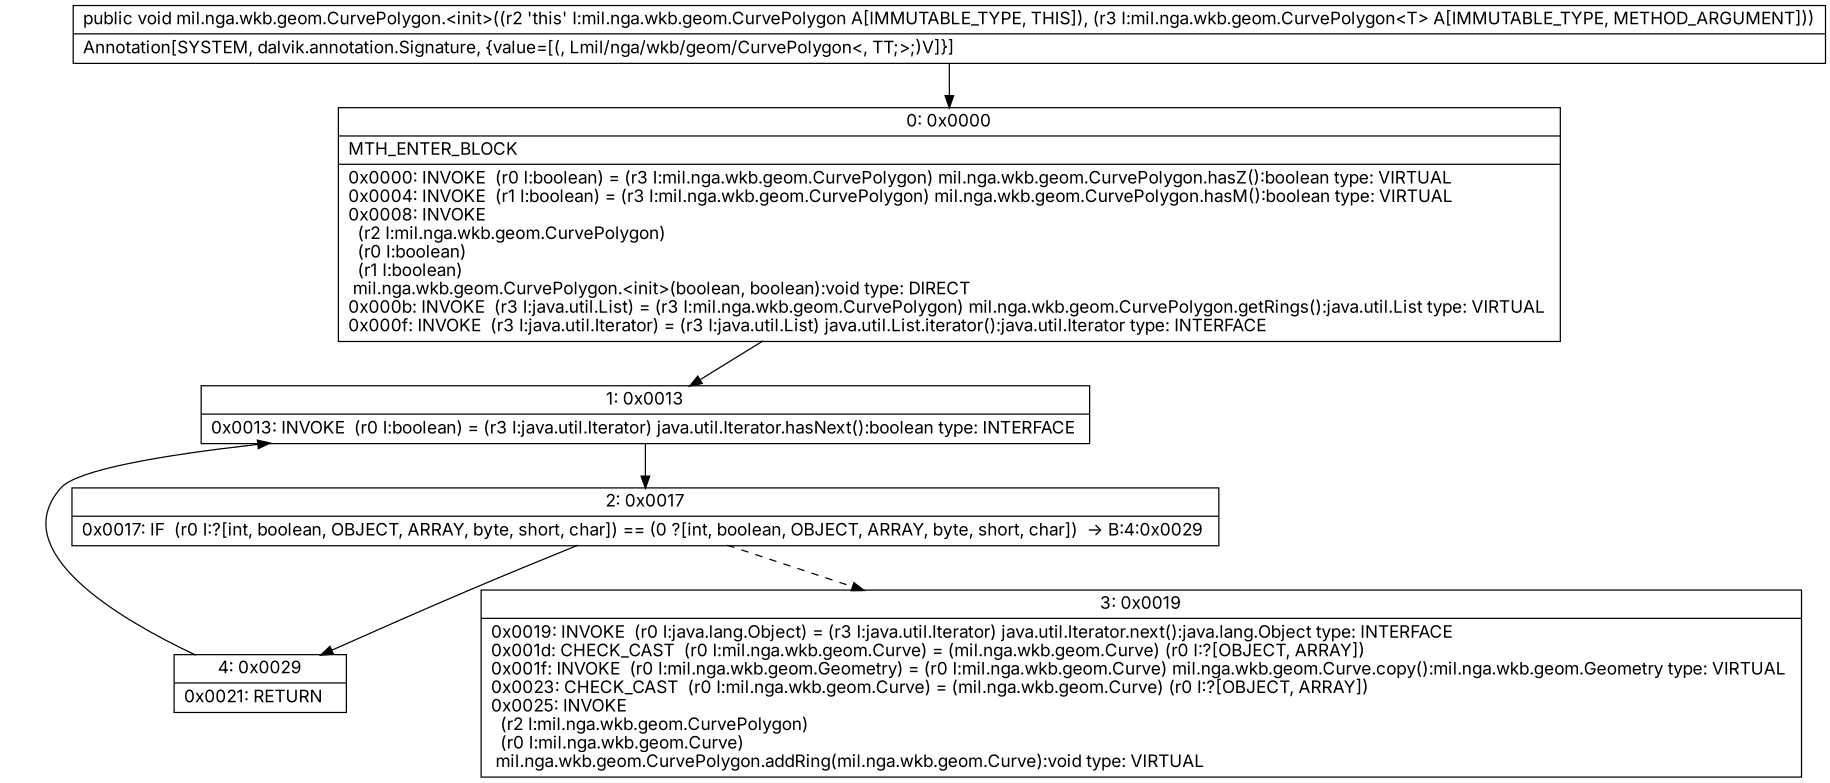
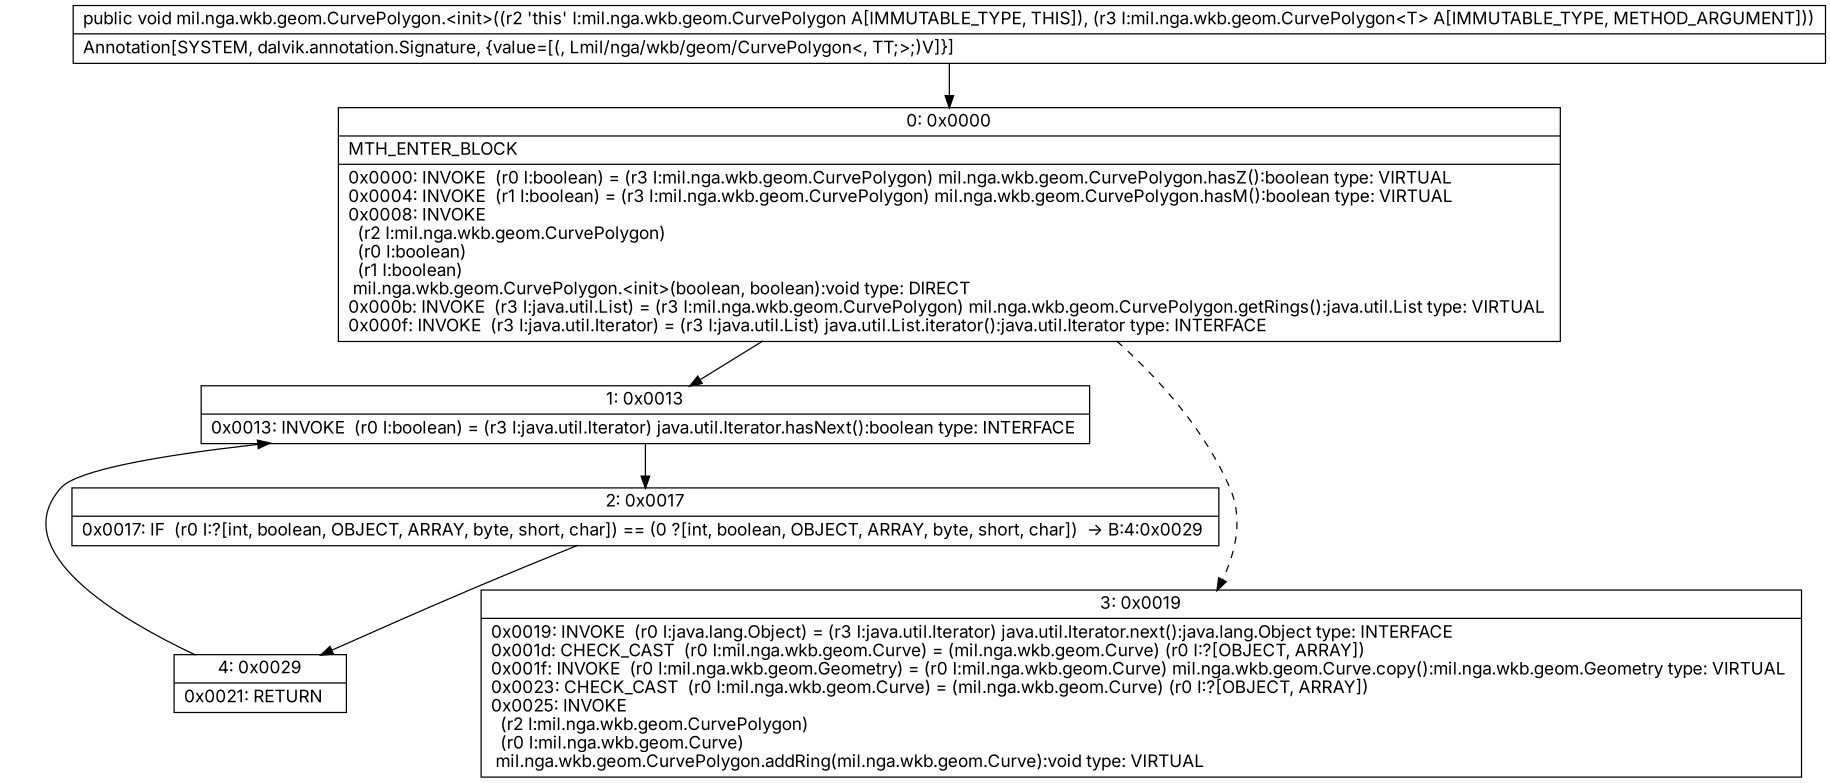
(790, 566) -> (1209, 447)
